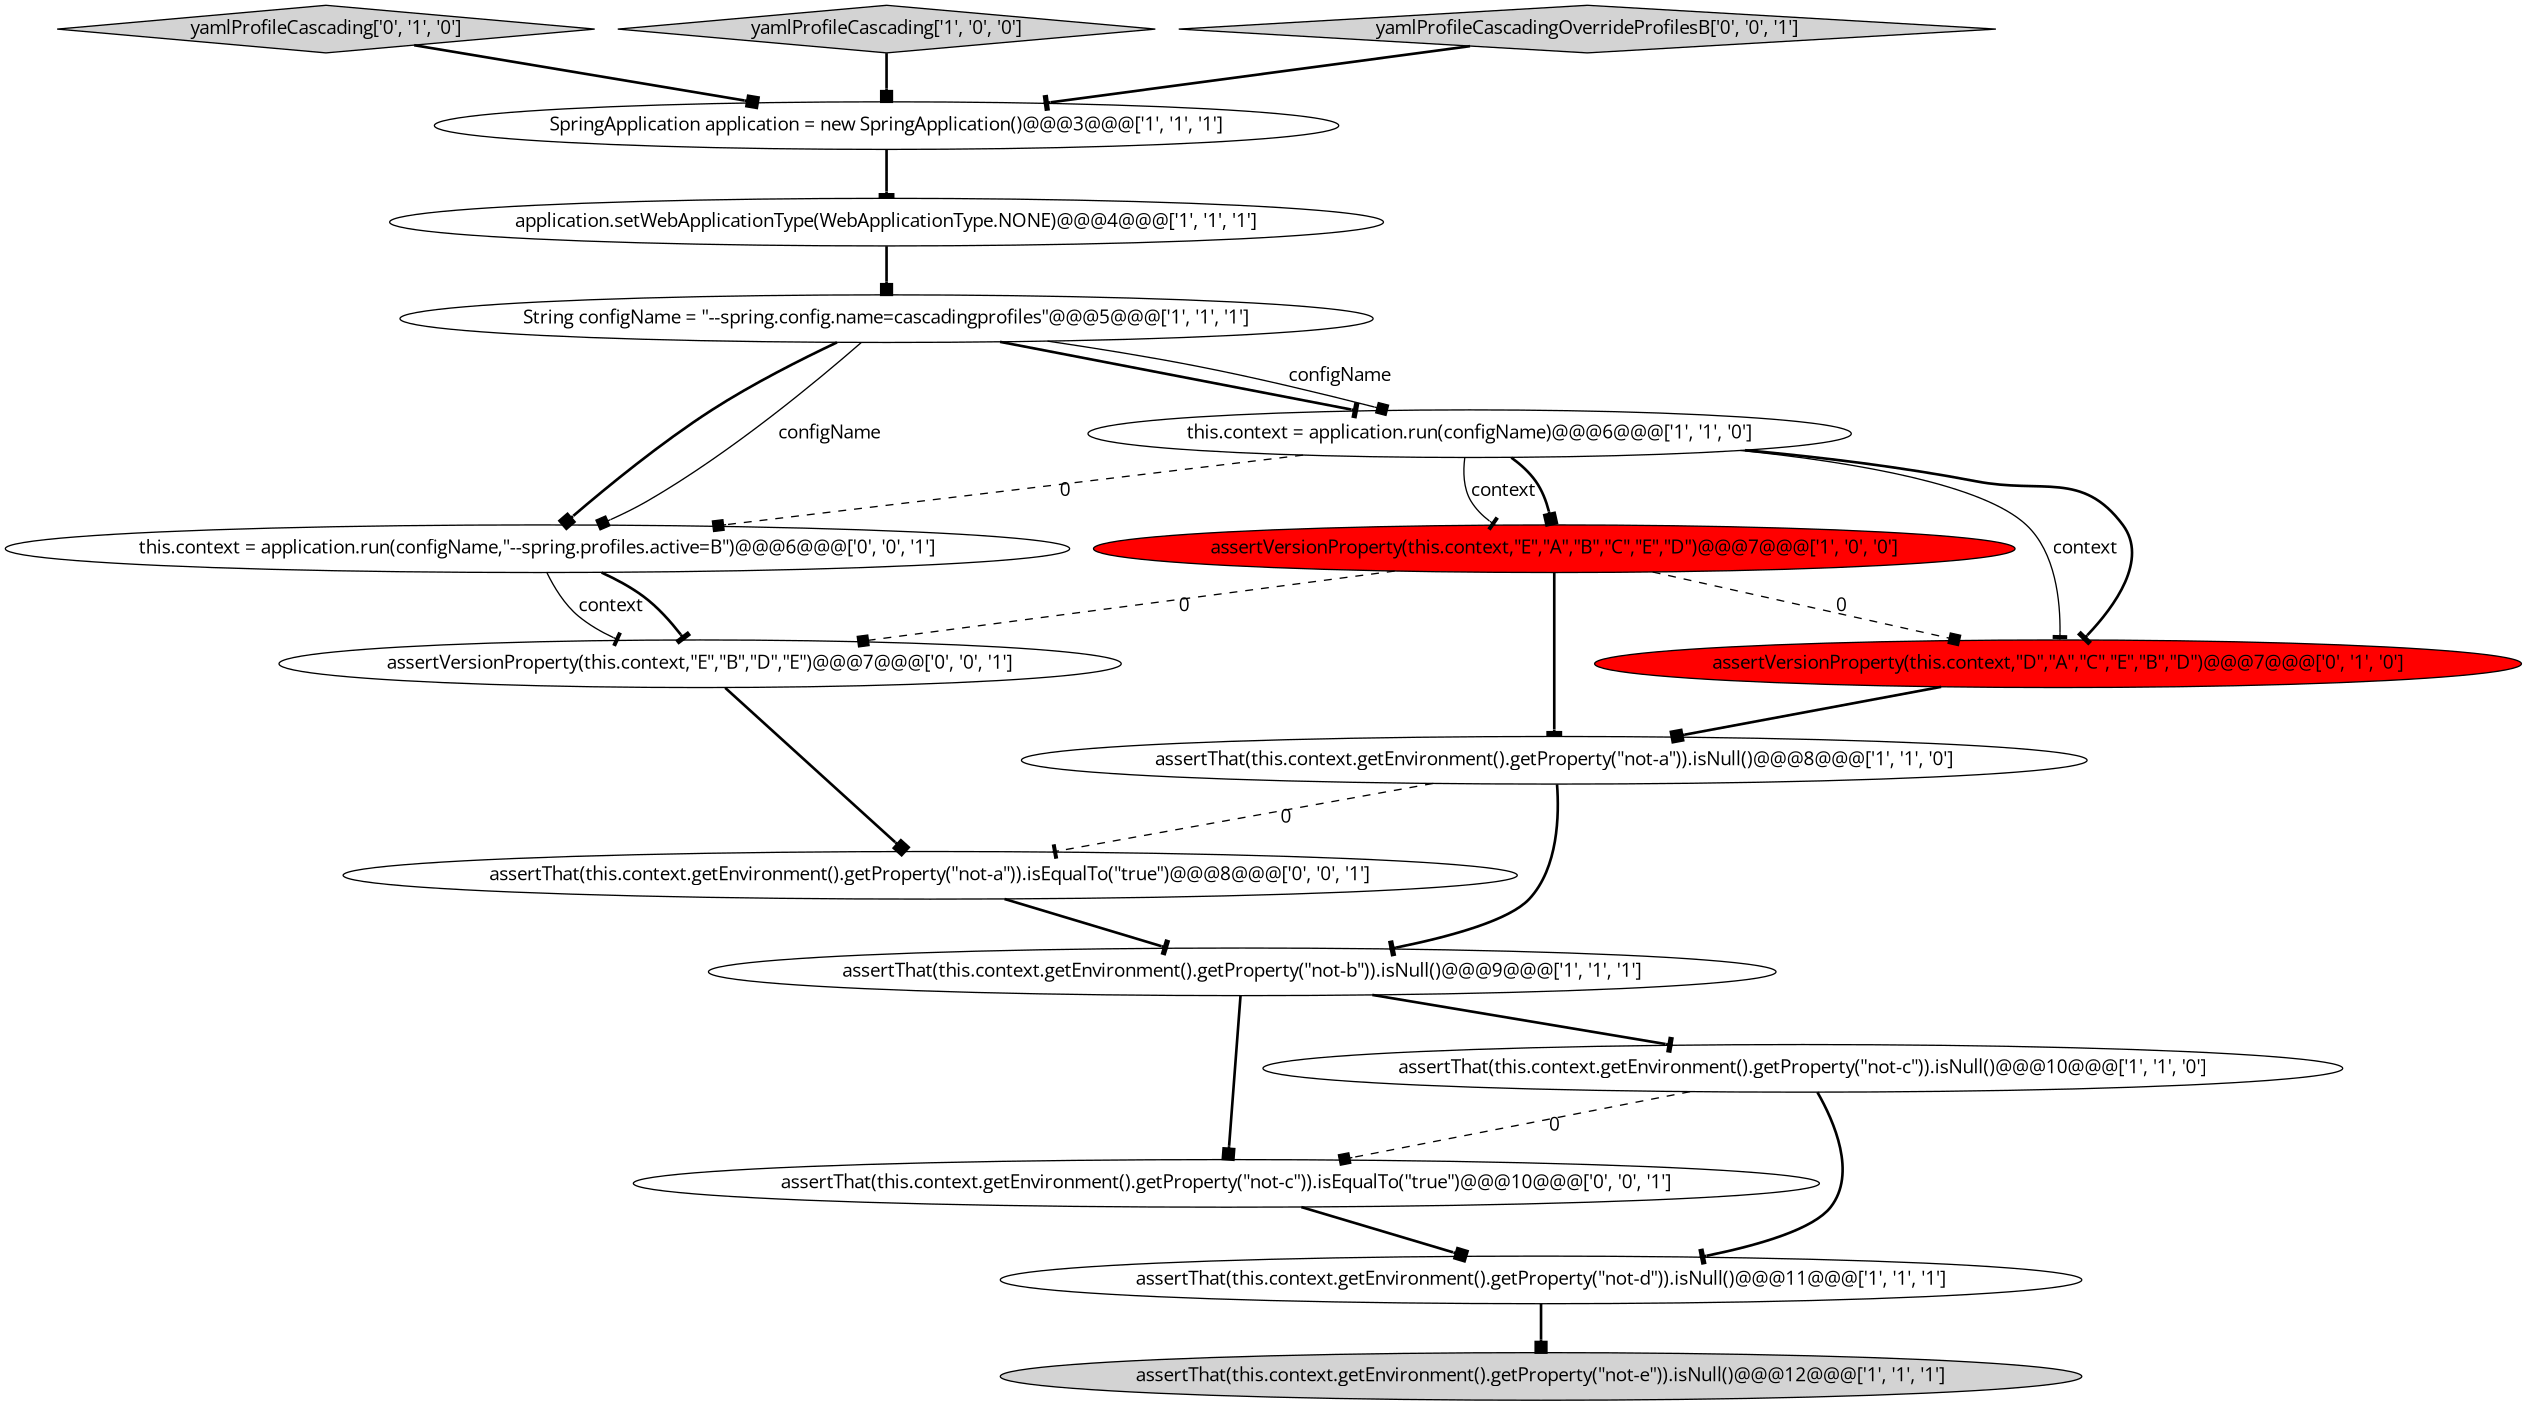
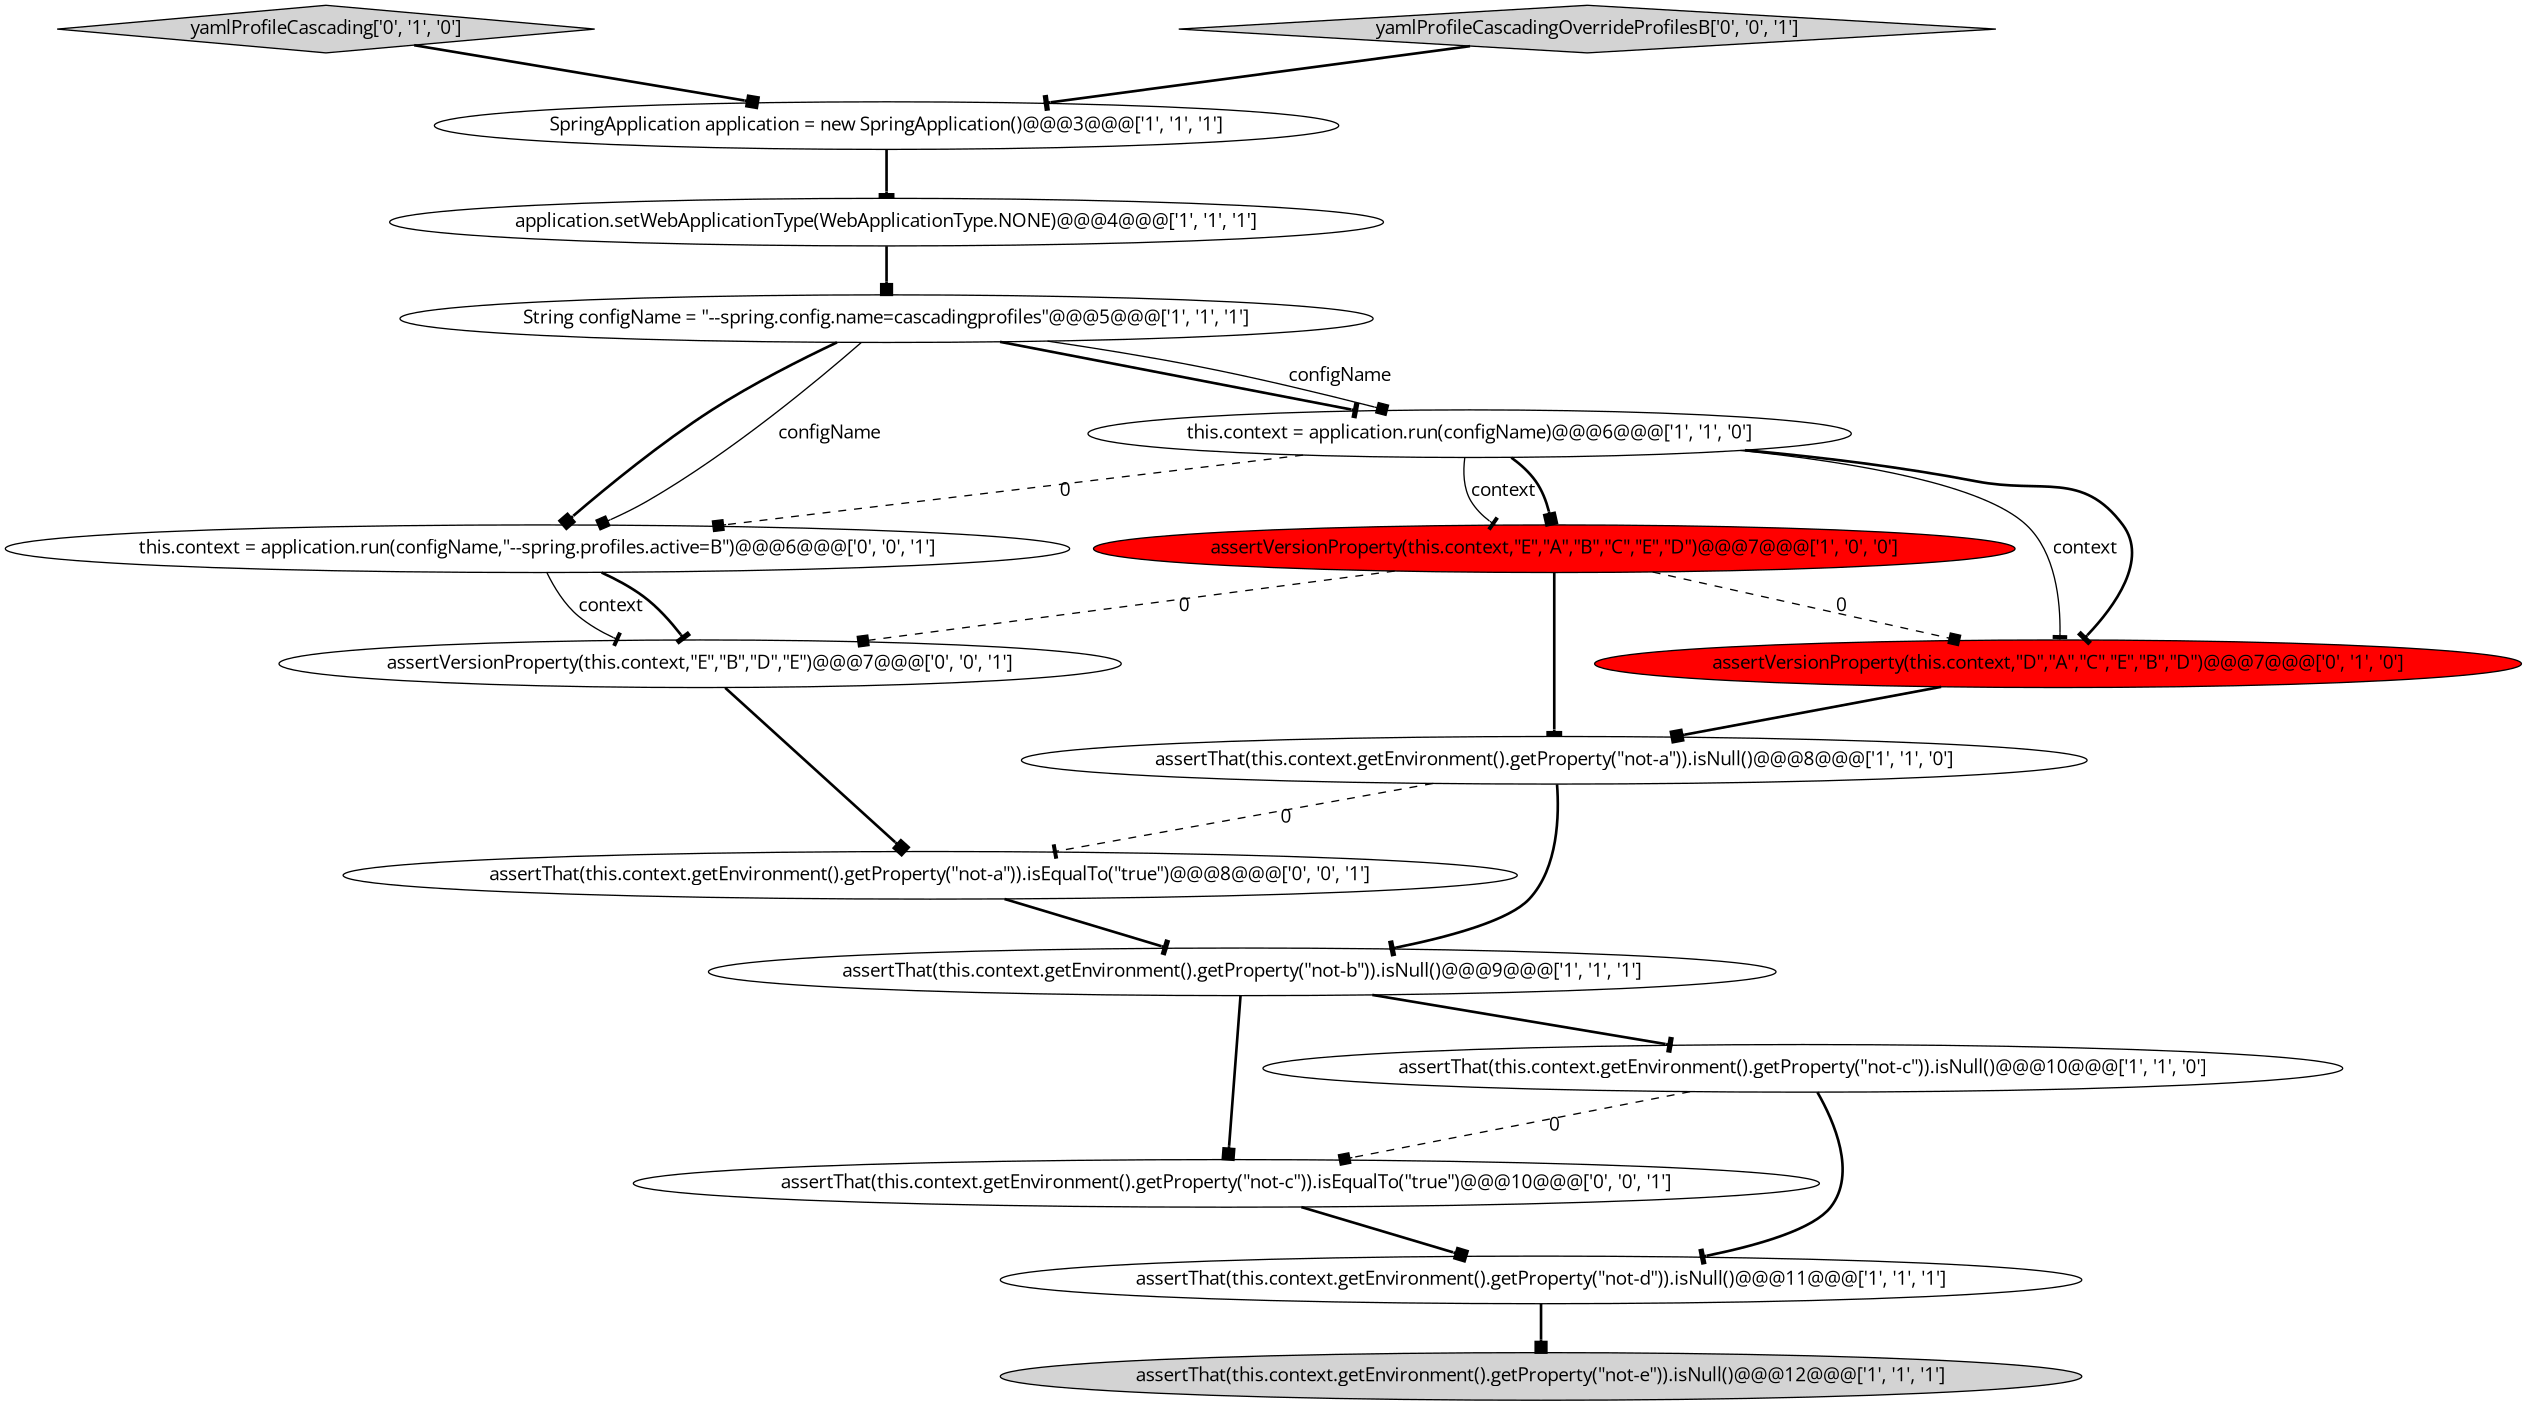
(887, 29) -> none
